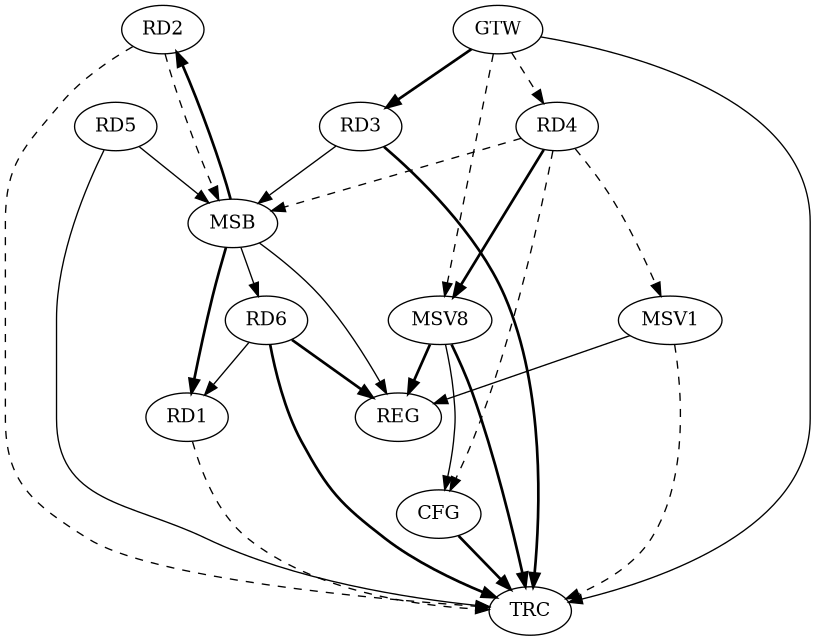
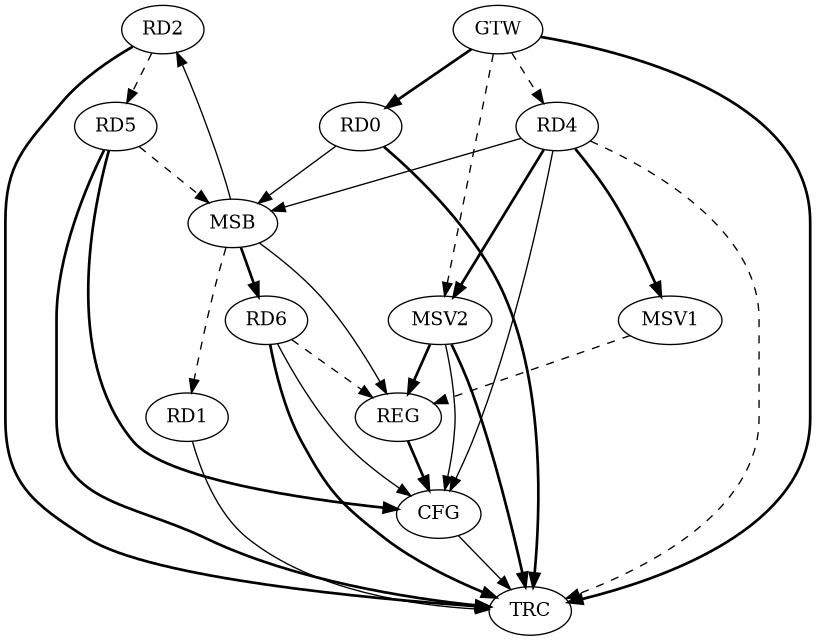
(187, 121) -> (142, 72)
(361, 127) -> (361, 127)
(209, 131) -> (209, 131)
(169, 171) -> (169, 171)
(397, 174) -> (397, 174)
(621, 213) -> (621, 213)
(247, 265) -> (247, 265)
(810, 300) -> (810, 300)
(518, 301) -> (518, 301)
(209, 313) -> (209, 313)
(440, 320) -> (440, 320)
(231, 364) -> (329, 424)
(327, 365) -> (327, 365)
(539, 367) -> (539, 367)
none -> (122, 425)
none -> (416, 459)
(19, 479) -> (19, 479)
(672, 489) -> (759, 373)
(111, 500) -> (111, 500)
(272, 555) -> (272, 555)
(480, 558) -> (480, 558)
